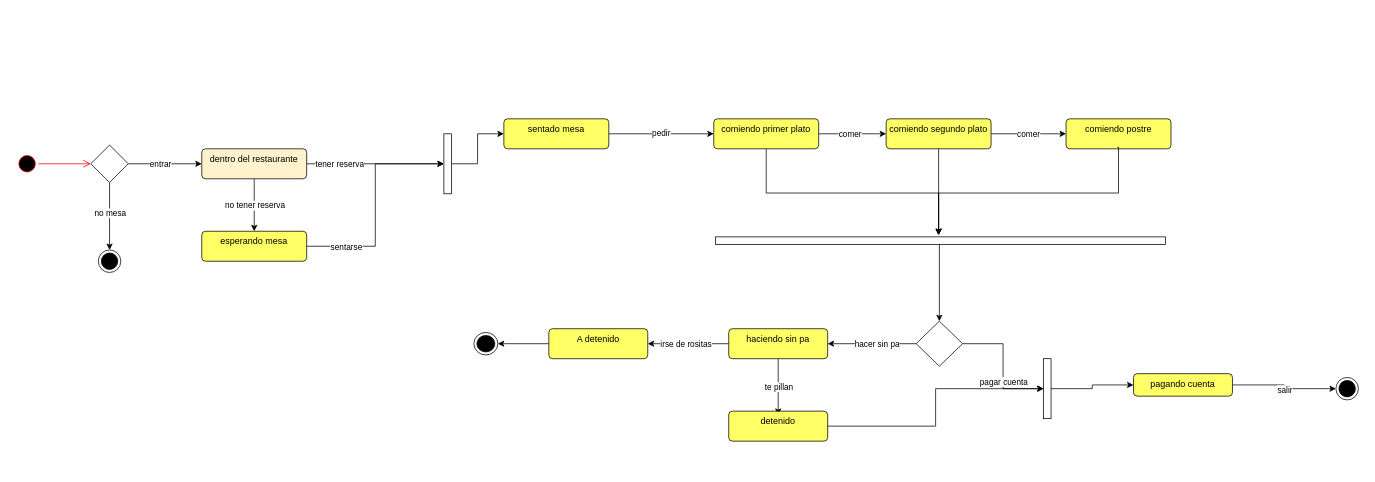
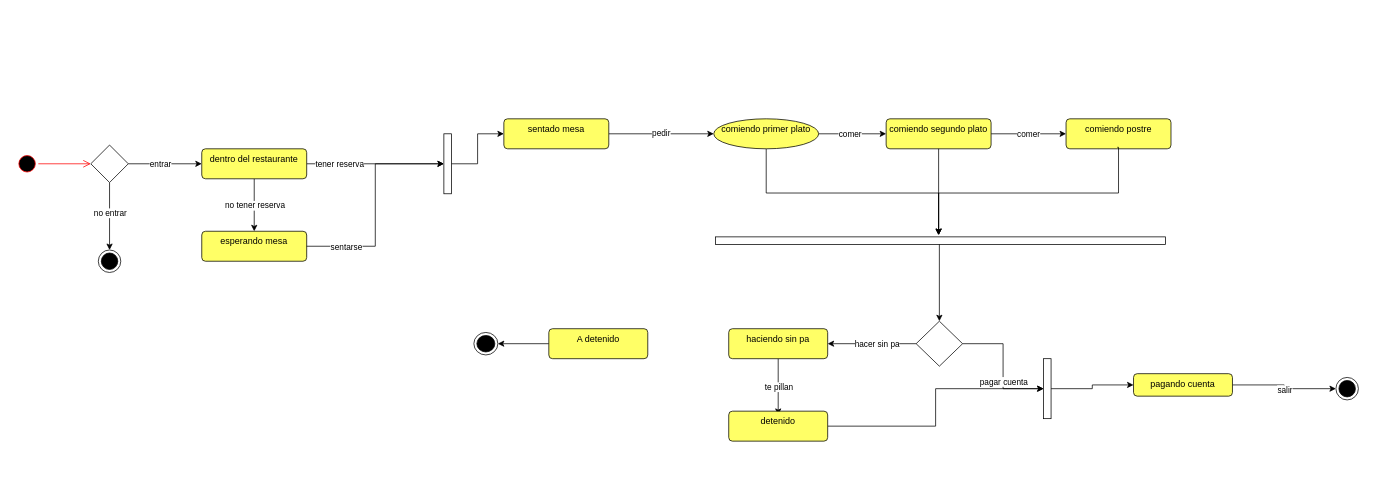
(766, 134) -> (766, 134)
(254, 164) -> (254, 164)
(110, 213) -> (110, 213)
(691, 344) -> none
